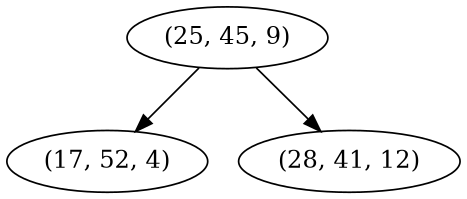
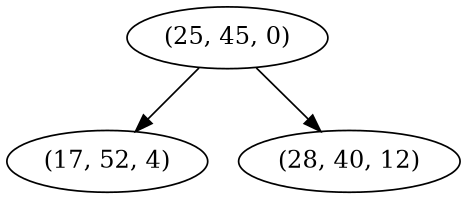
(227, 38) -> (227, 38)
(349, 161) -> (349, 161)
